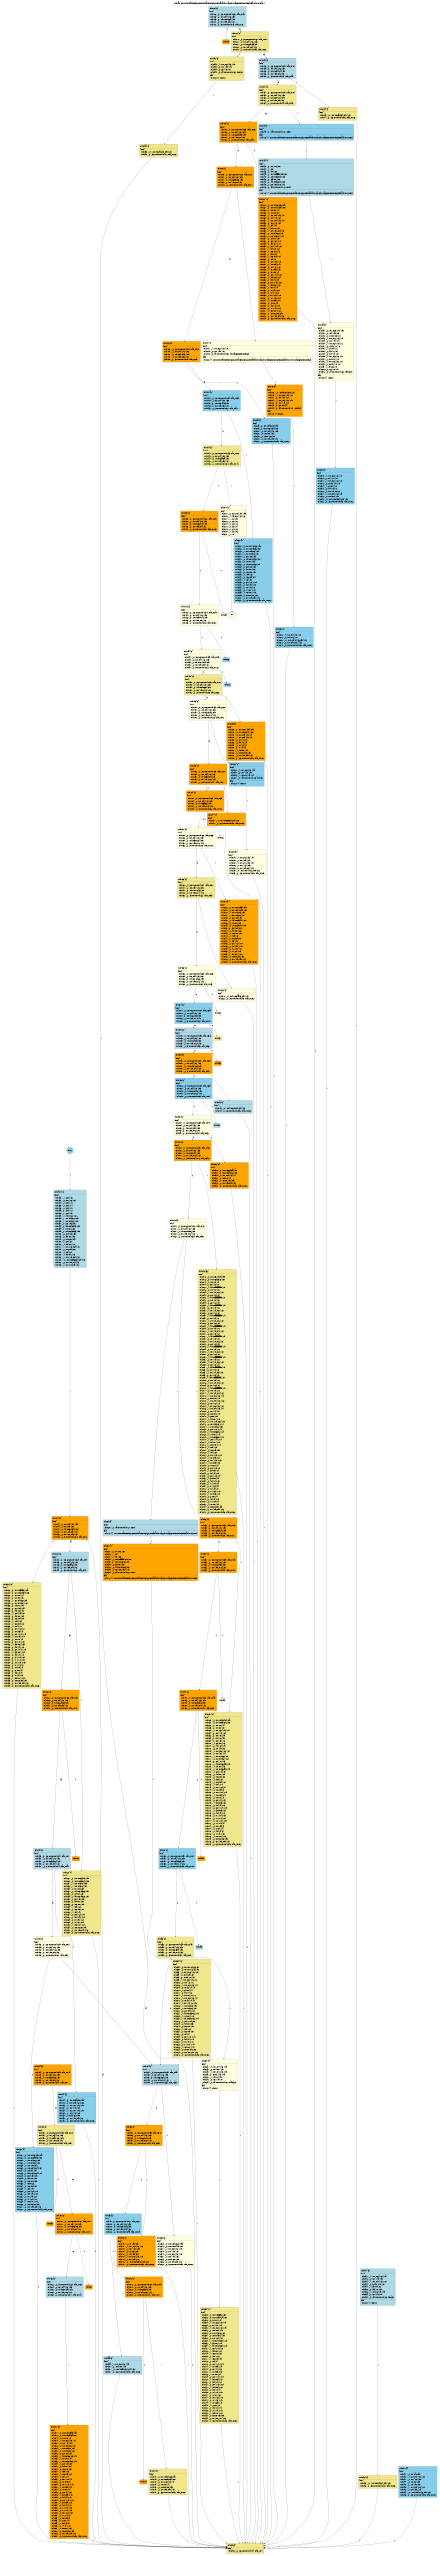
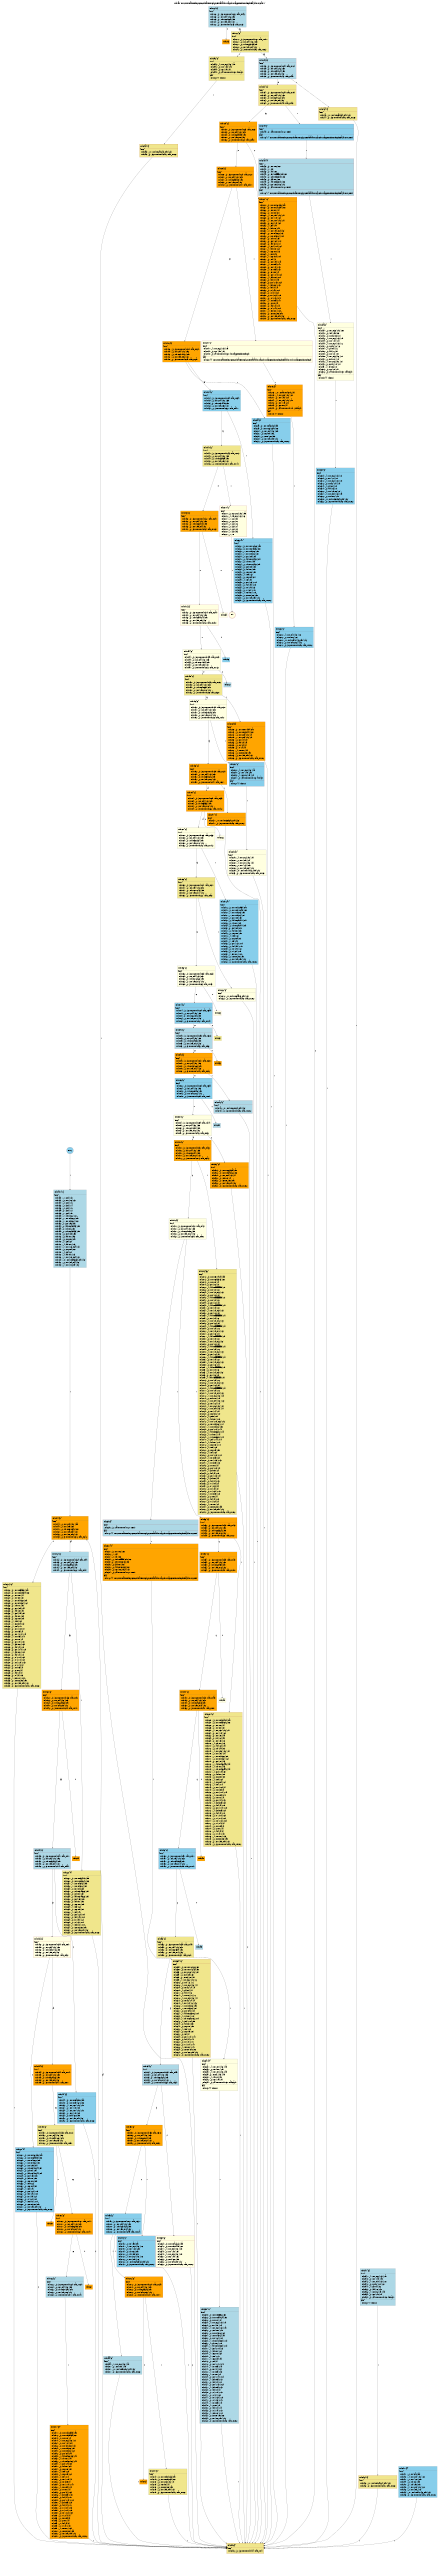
(239, 932) -> (239, 932)
(106, 2011) -> (52, 2011)
(136, 2252) -> (136, 2252)
(219, 2365) -> (219, 2365)
